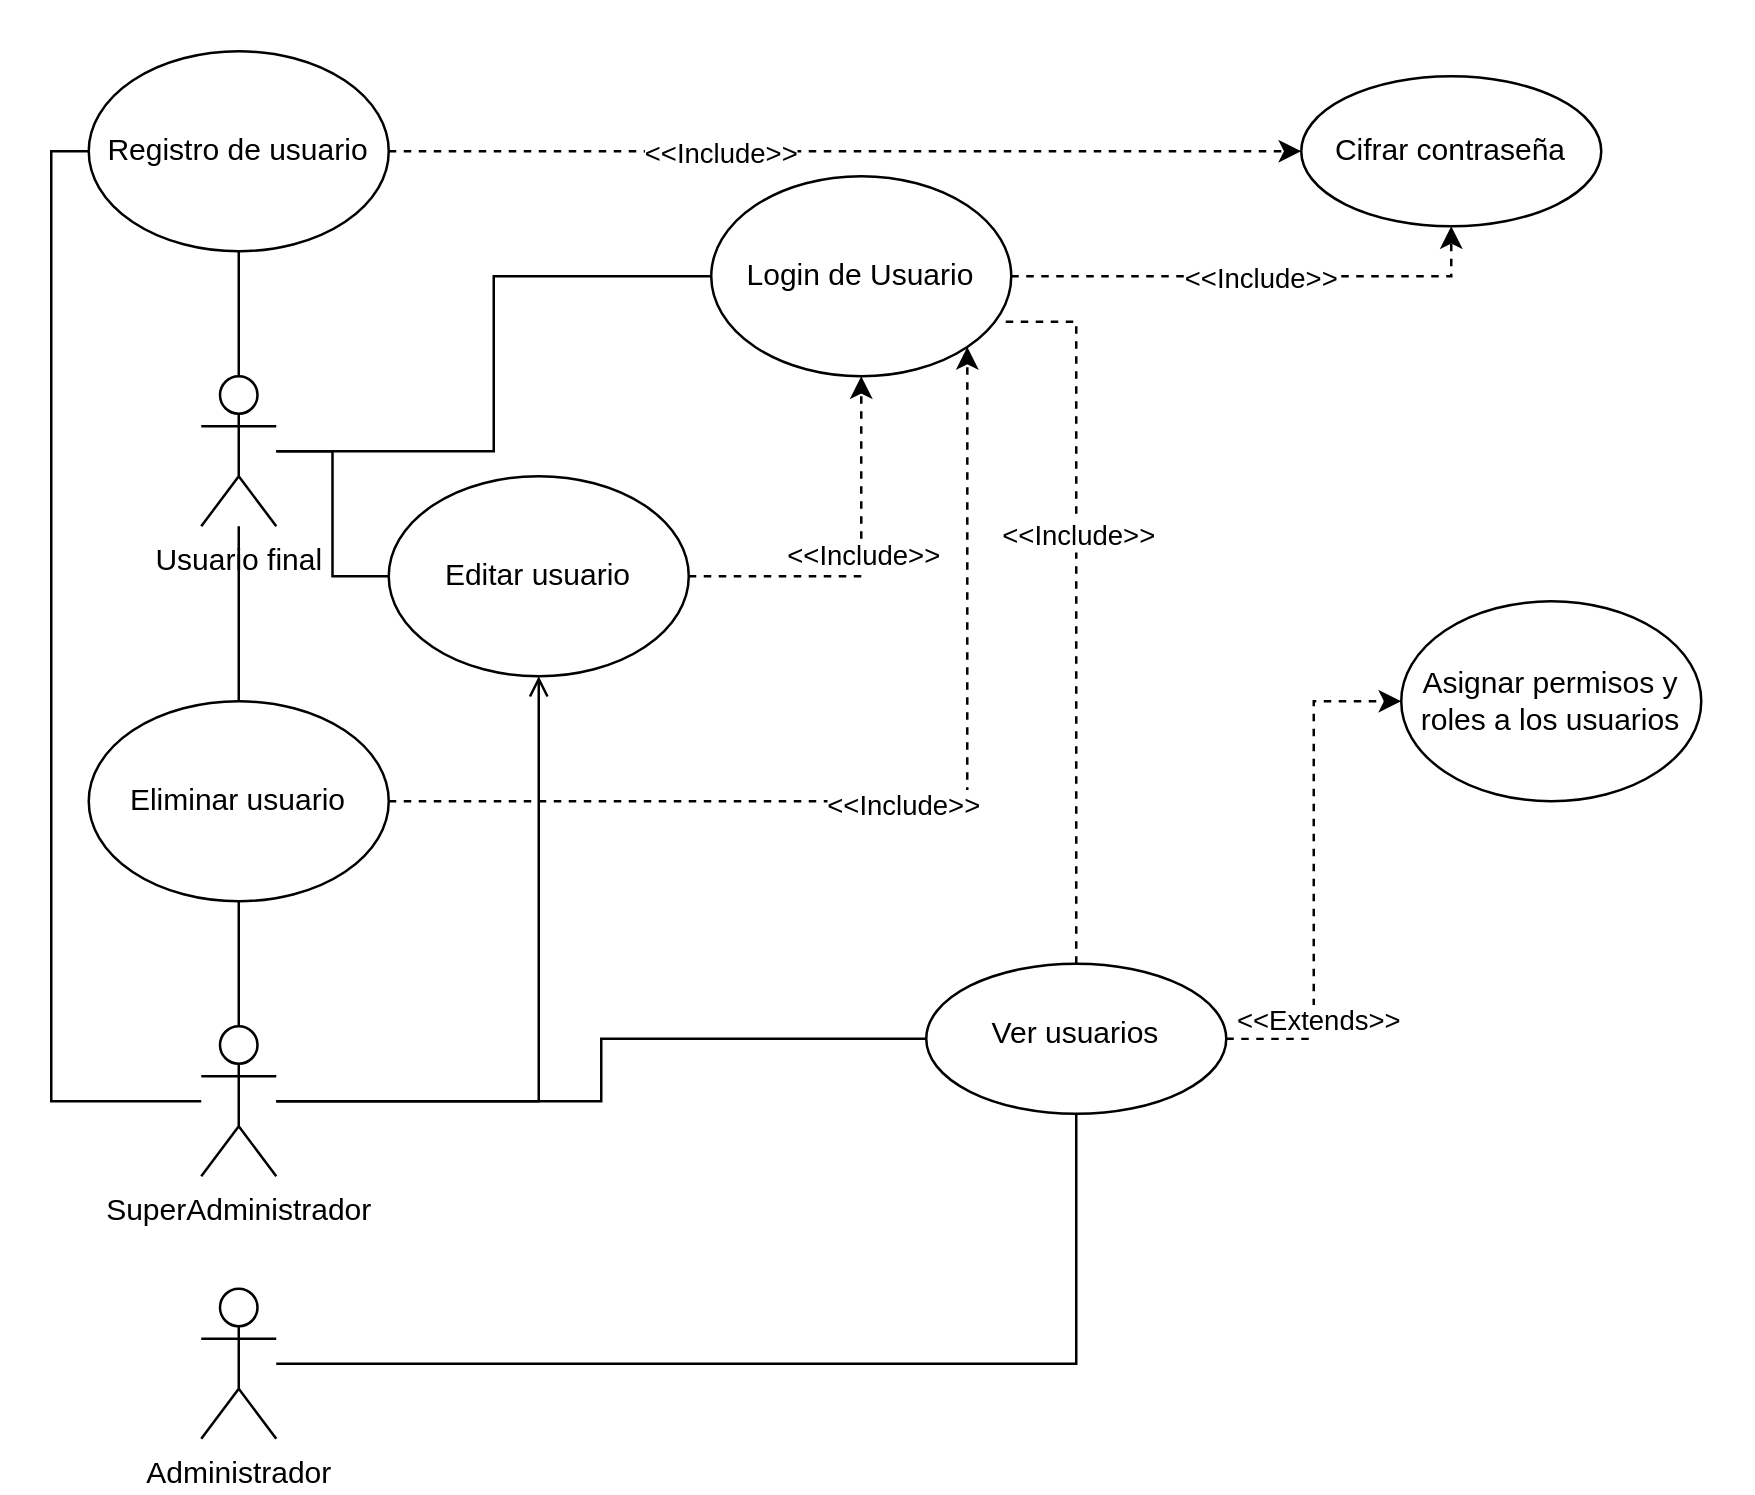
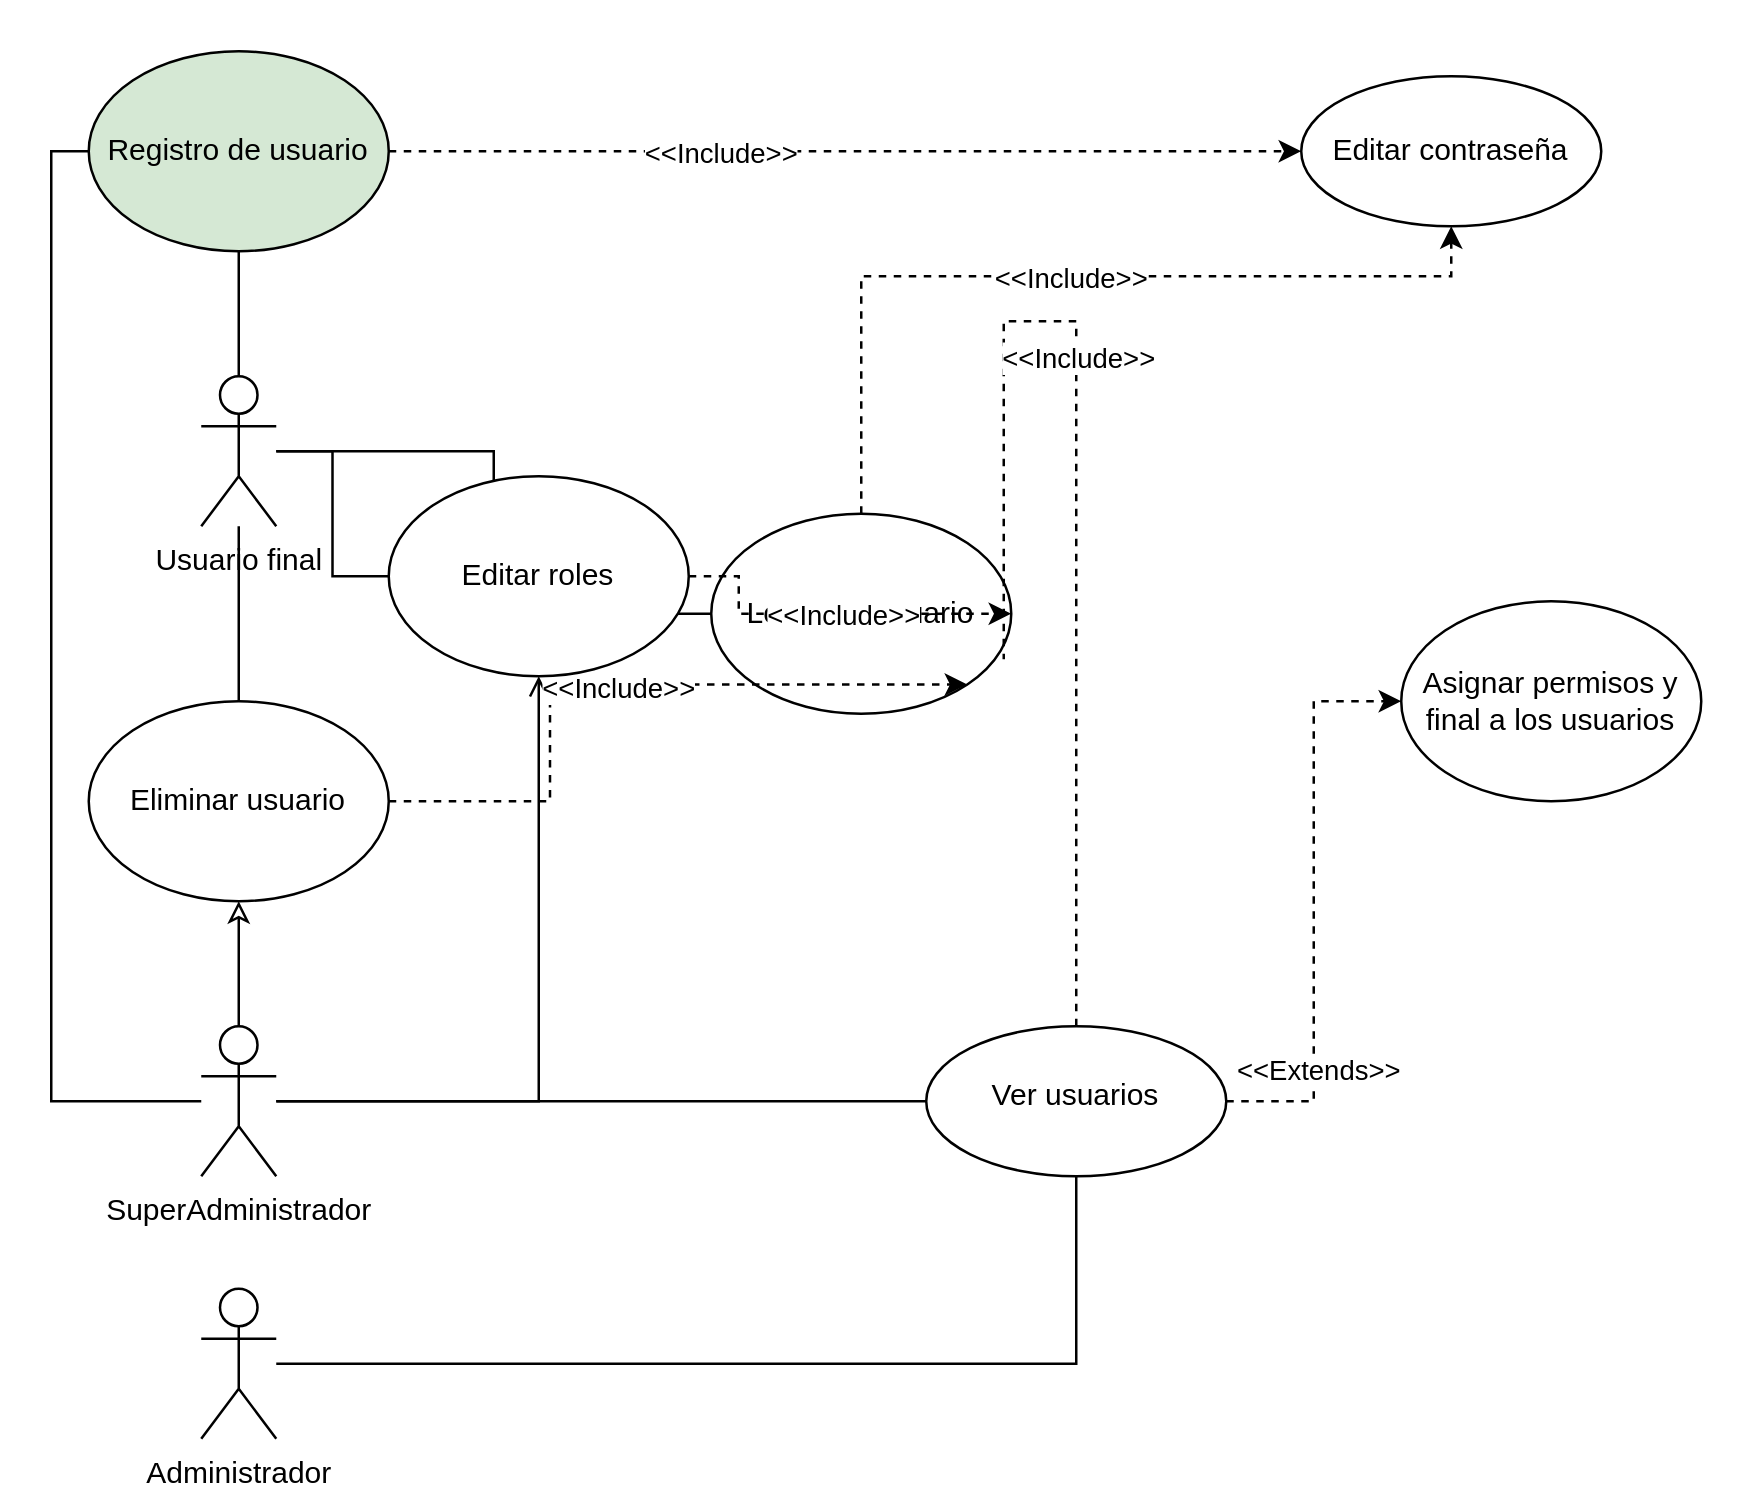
(239, 151) -> (239, 151)
(1451, 151) -> (1451, 151)
(861, 276) -> (861, 614)
(539, 576) -> (539, 576)
(1551, 701) -> (1551, 701)
(239, 912) -> (239, 919)
(1076, 1039) -> (1076, 1101)
